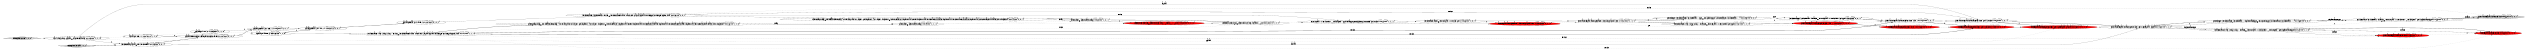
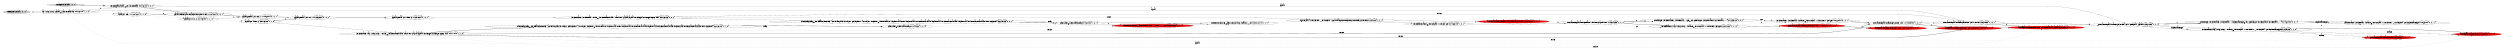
(2498, 17) -> none
(22, 38) -> (17, 12)
